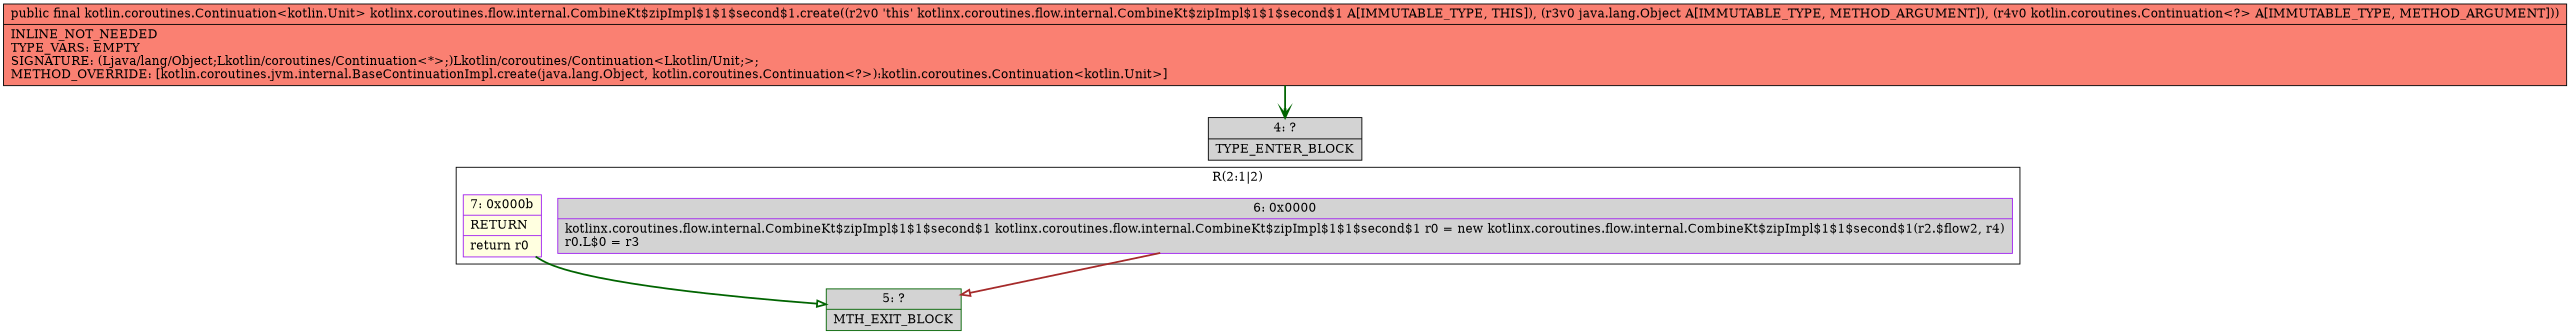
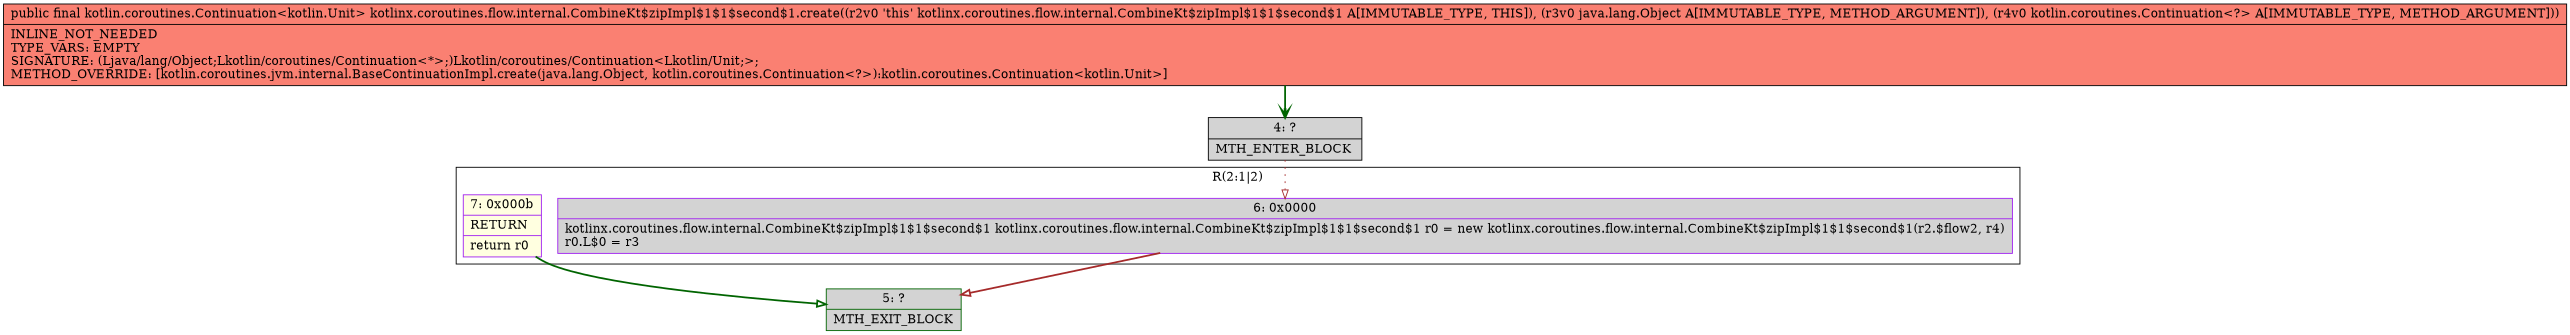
(1285, 149) -> (1284, 149)
none -> (1285, 175)
